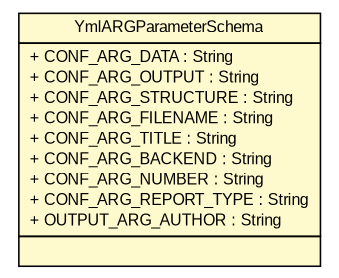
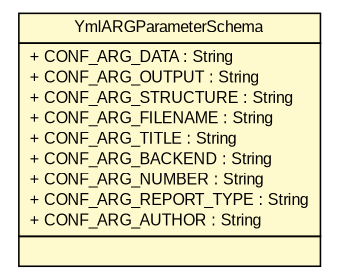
(156, 221) -> (146, 221)
